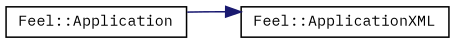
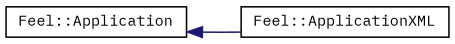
(206, 12) -> (222, 32)
